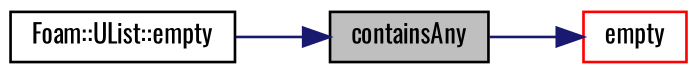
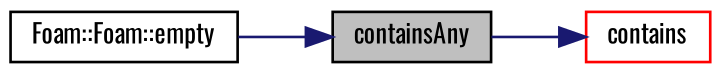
(123, 37) -> (124, 37)
(635, 37) -> (648, 37)
